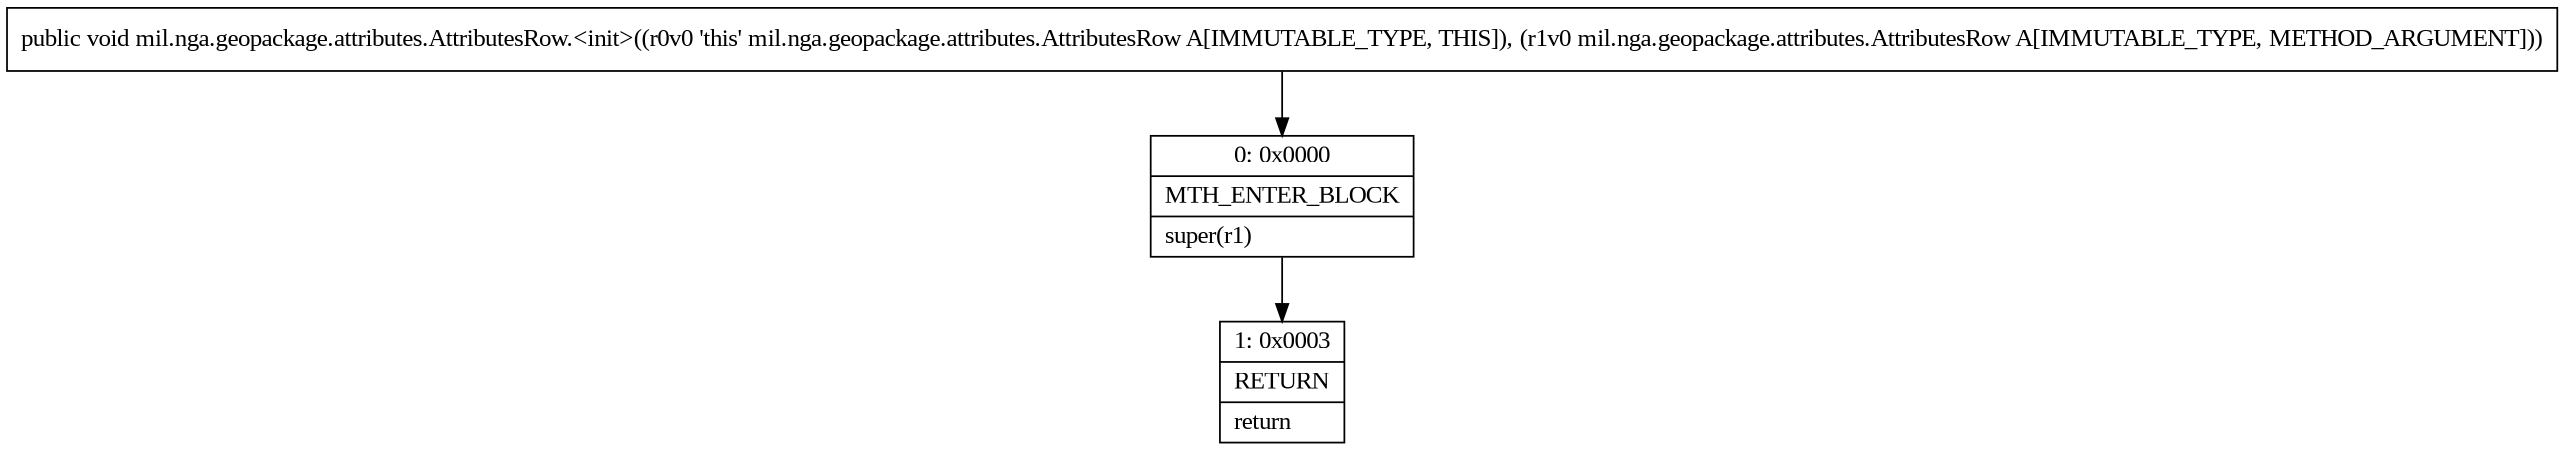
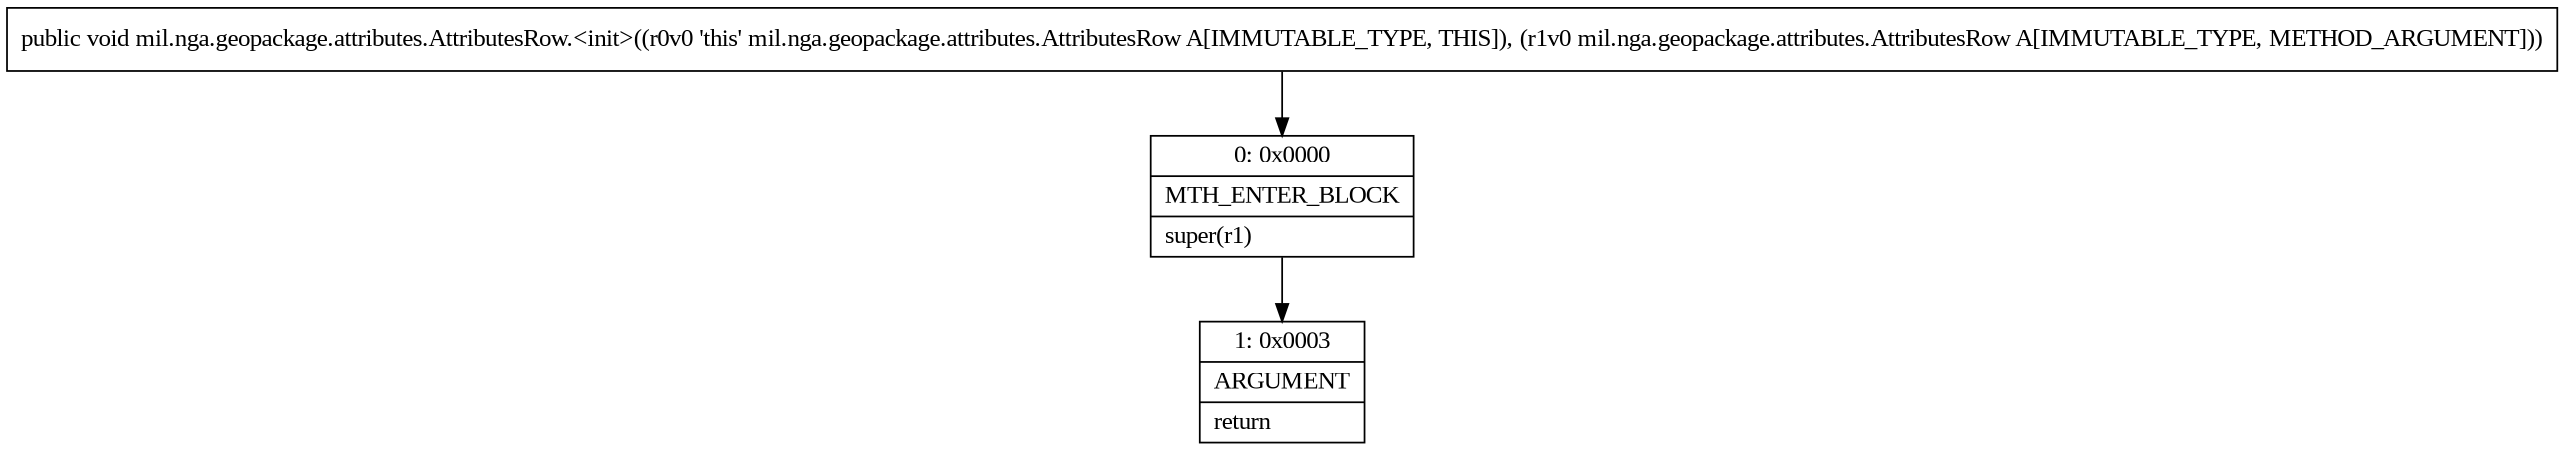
(1282, 381) -> (1282, 381)
